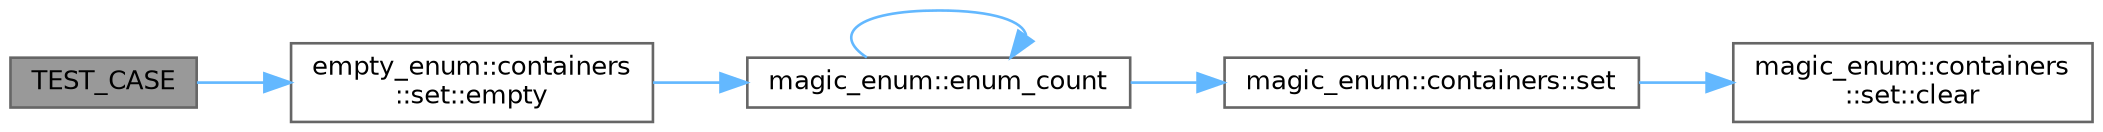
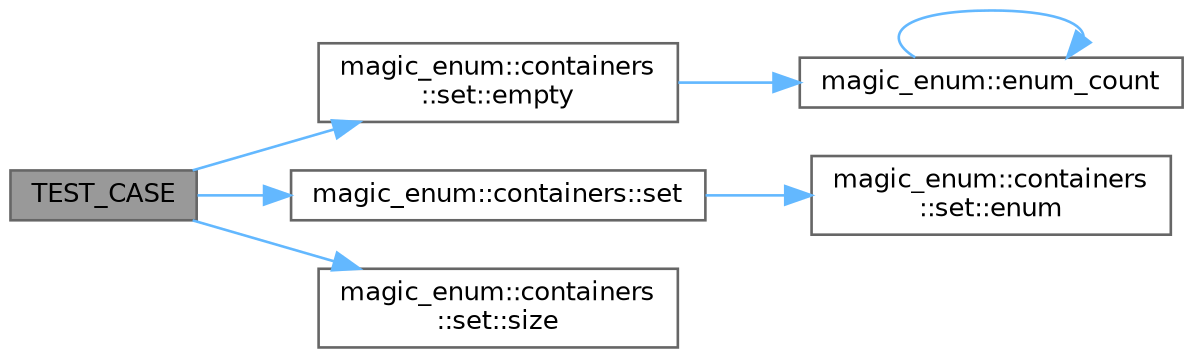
(472, 83) -> (498, 83)
(1164, 83) -> (231, 195)
(1913, 83) -> (991, 195)
none -> (498, 308)
